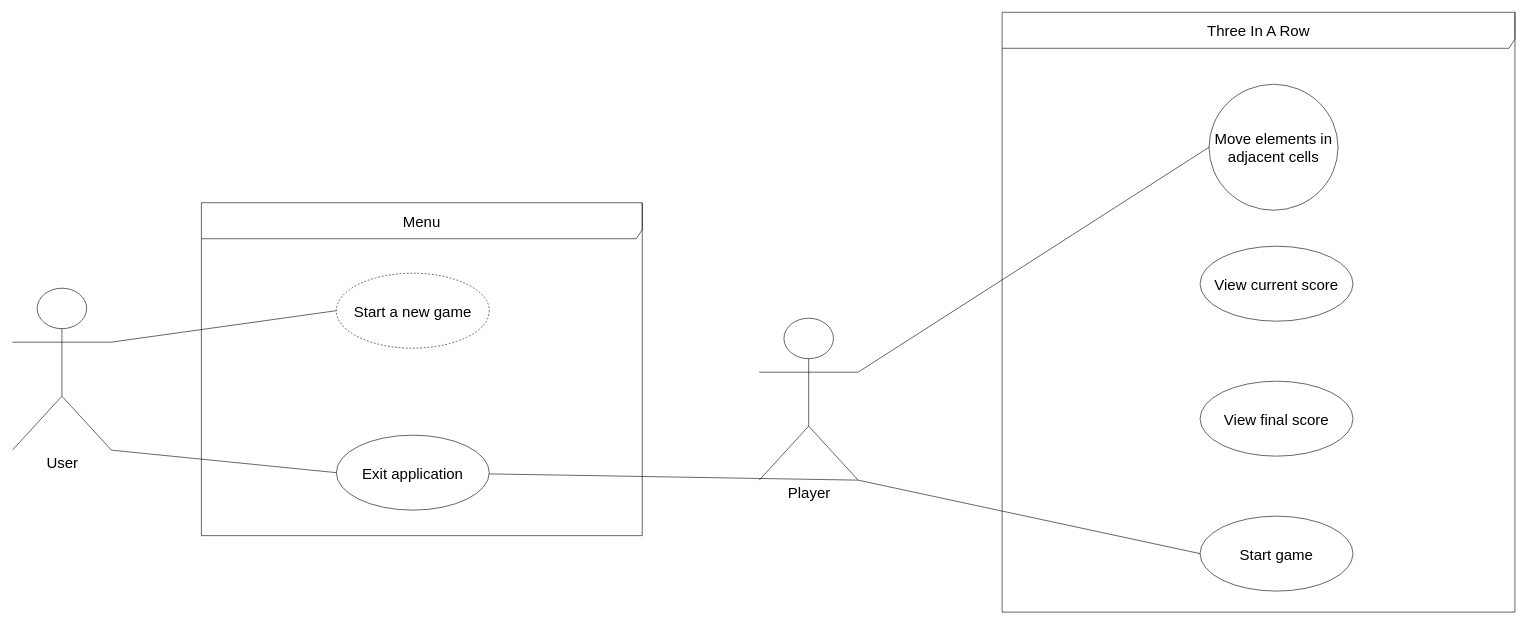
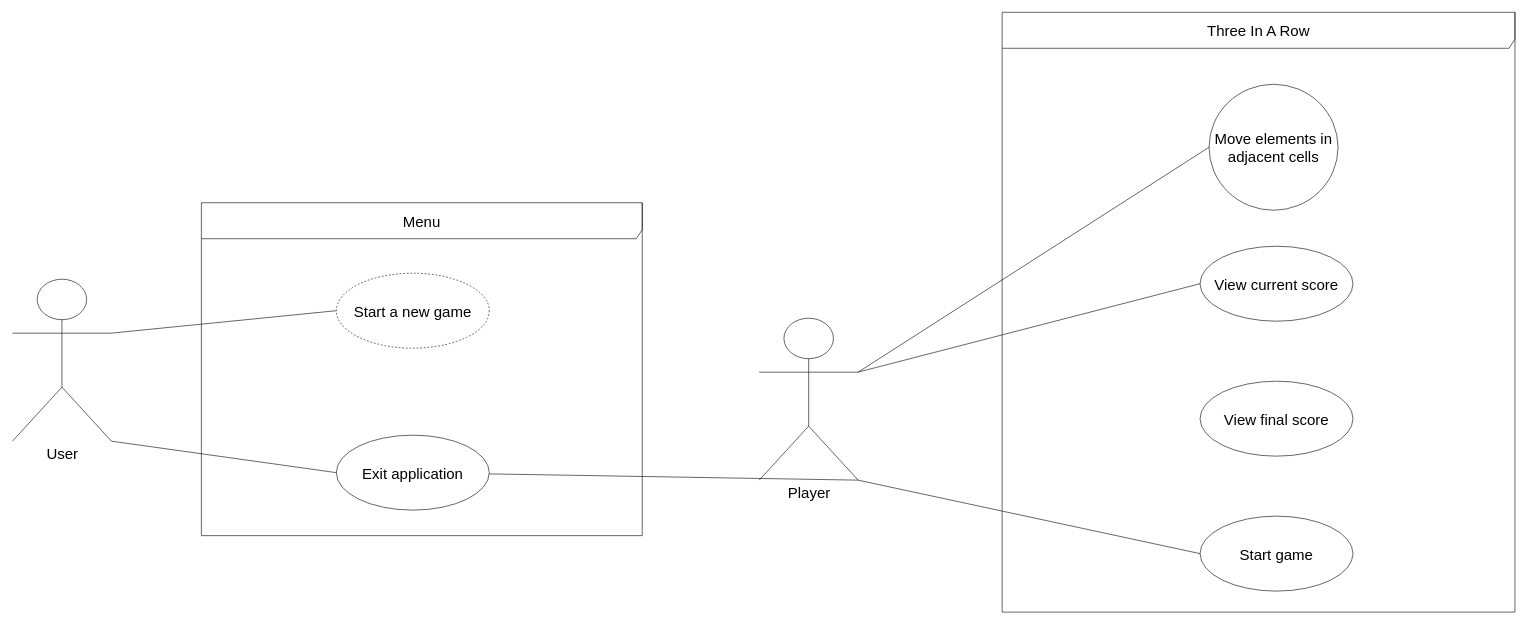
none -> (1032, 327)
(62, 369) -> (62, 360)
